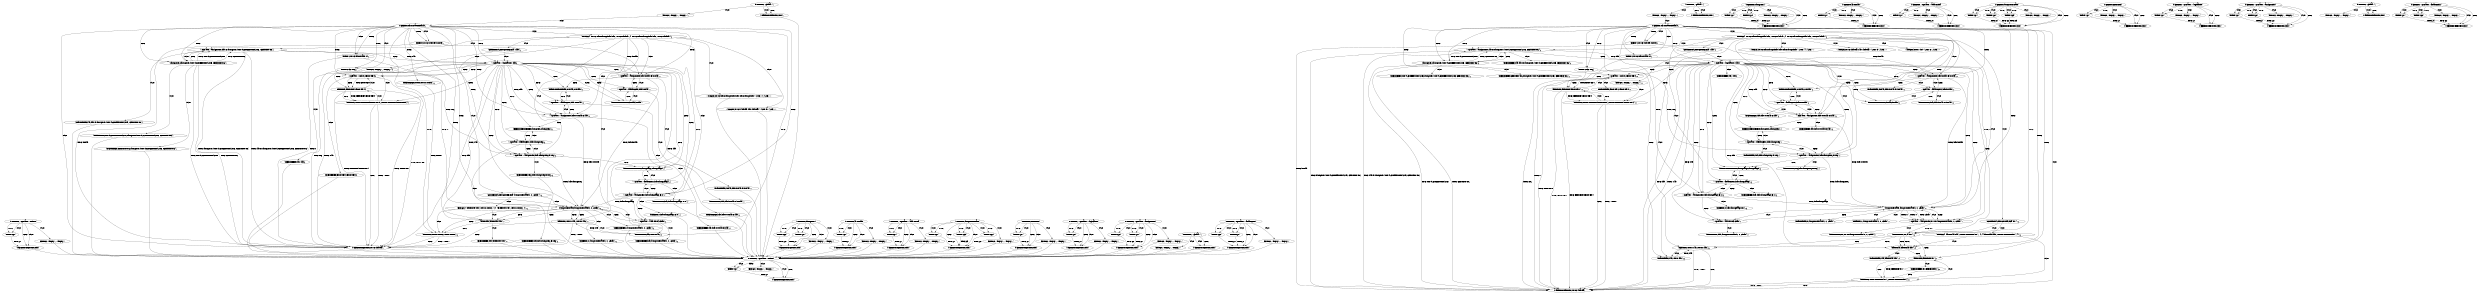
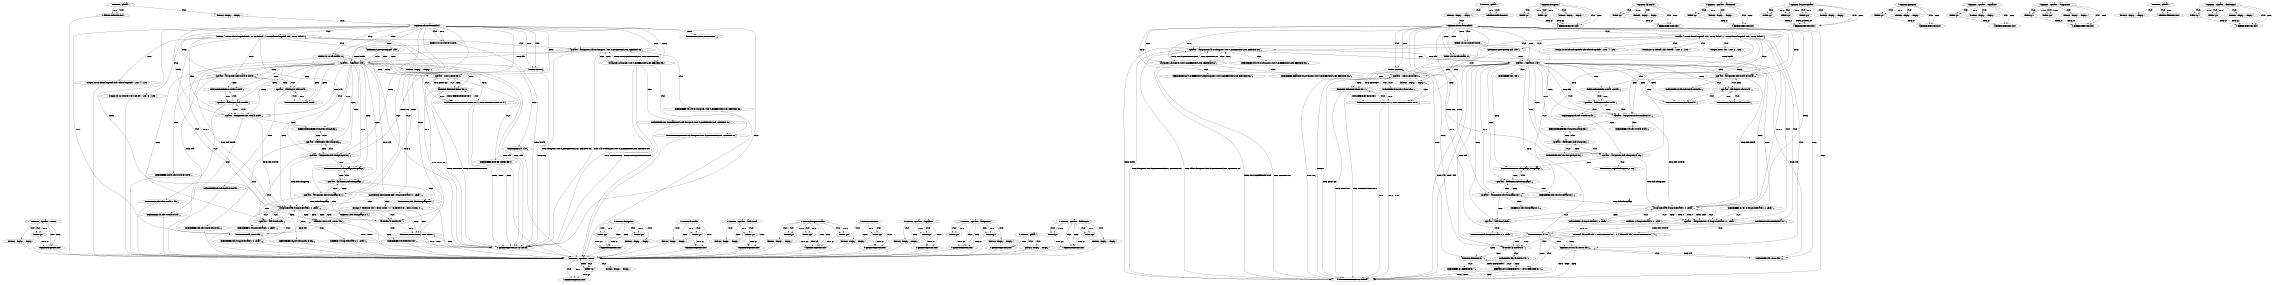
(431, 157) -> none
(1895, 228) -> (1731, 215)
(1995, 228) -> (1660, 228)
(1906, 274) -> (1540, 254)
